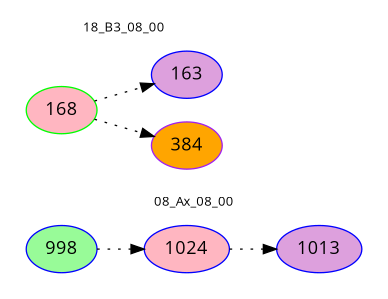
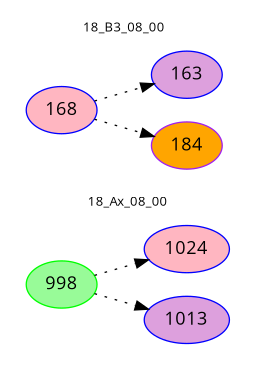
(62, 110) -> (62, 110)
(187, 146) -> (187, 146)
(194, 203) -> (128, 203)
(62, 249) -> (62, 285)
(246, 249) -> (115, 300)
